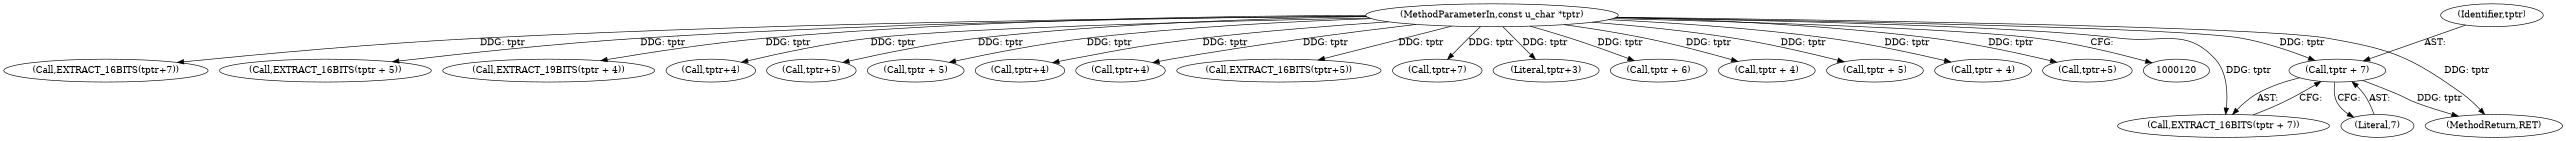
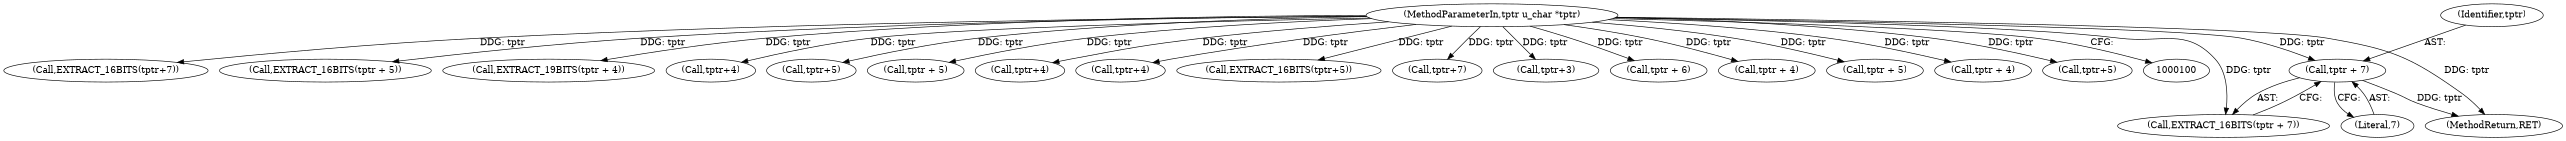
(1492, 15) -> (1492, 15)
(1546, 71) -> (1546, 71)
(2176, 71) -> (2176, 71)
